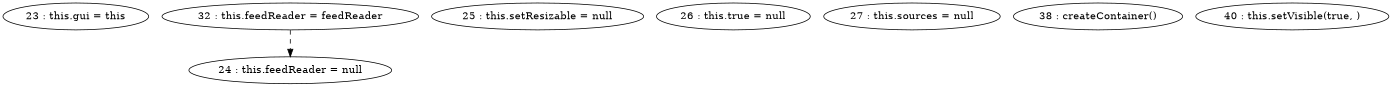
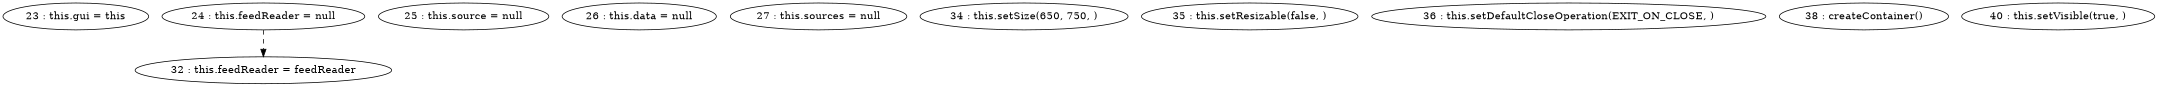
(538, 16) -> (464, 16)
(733, 16) -> (639, 16)
none -> (1024, 16)
none -> (1250, 16)
none -> (1569, 16)
(290, 40) -> (263, 40)
